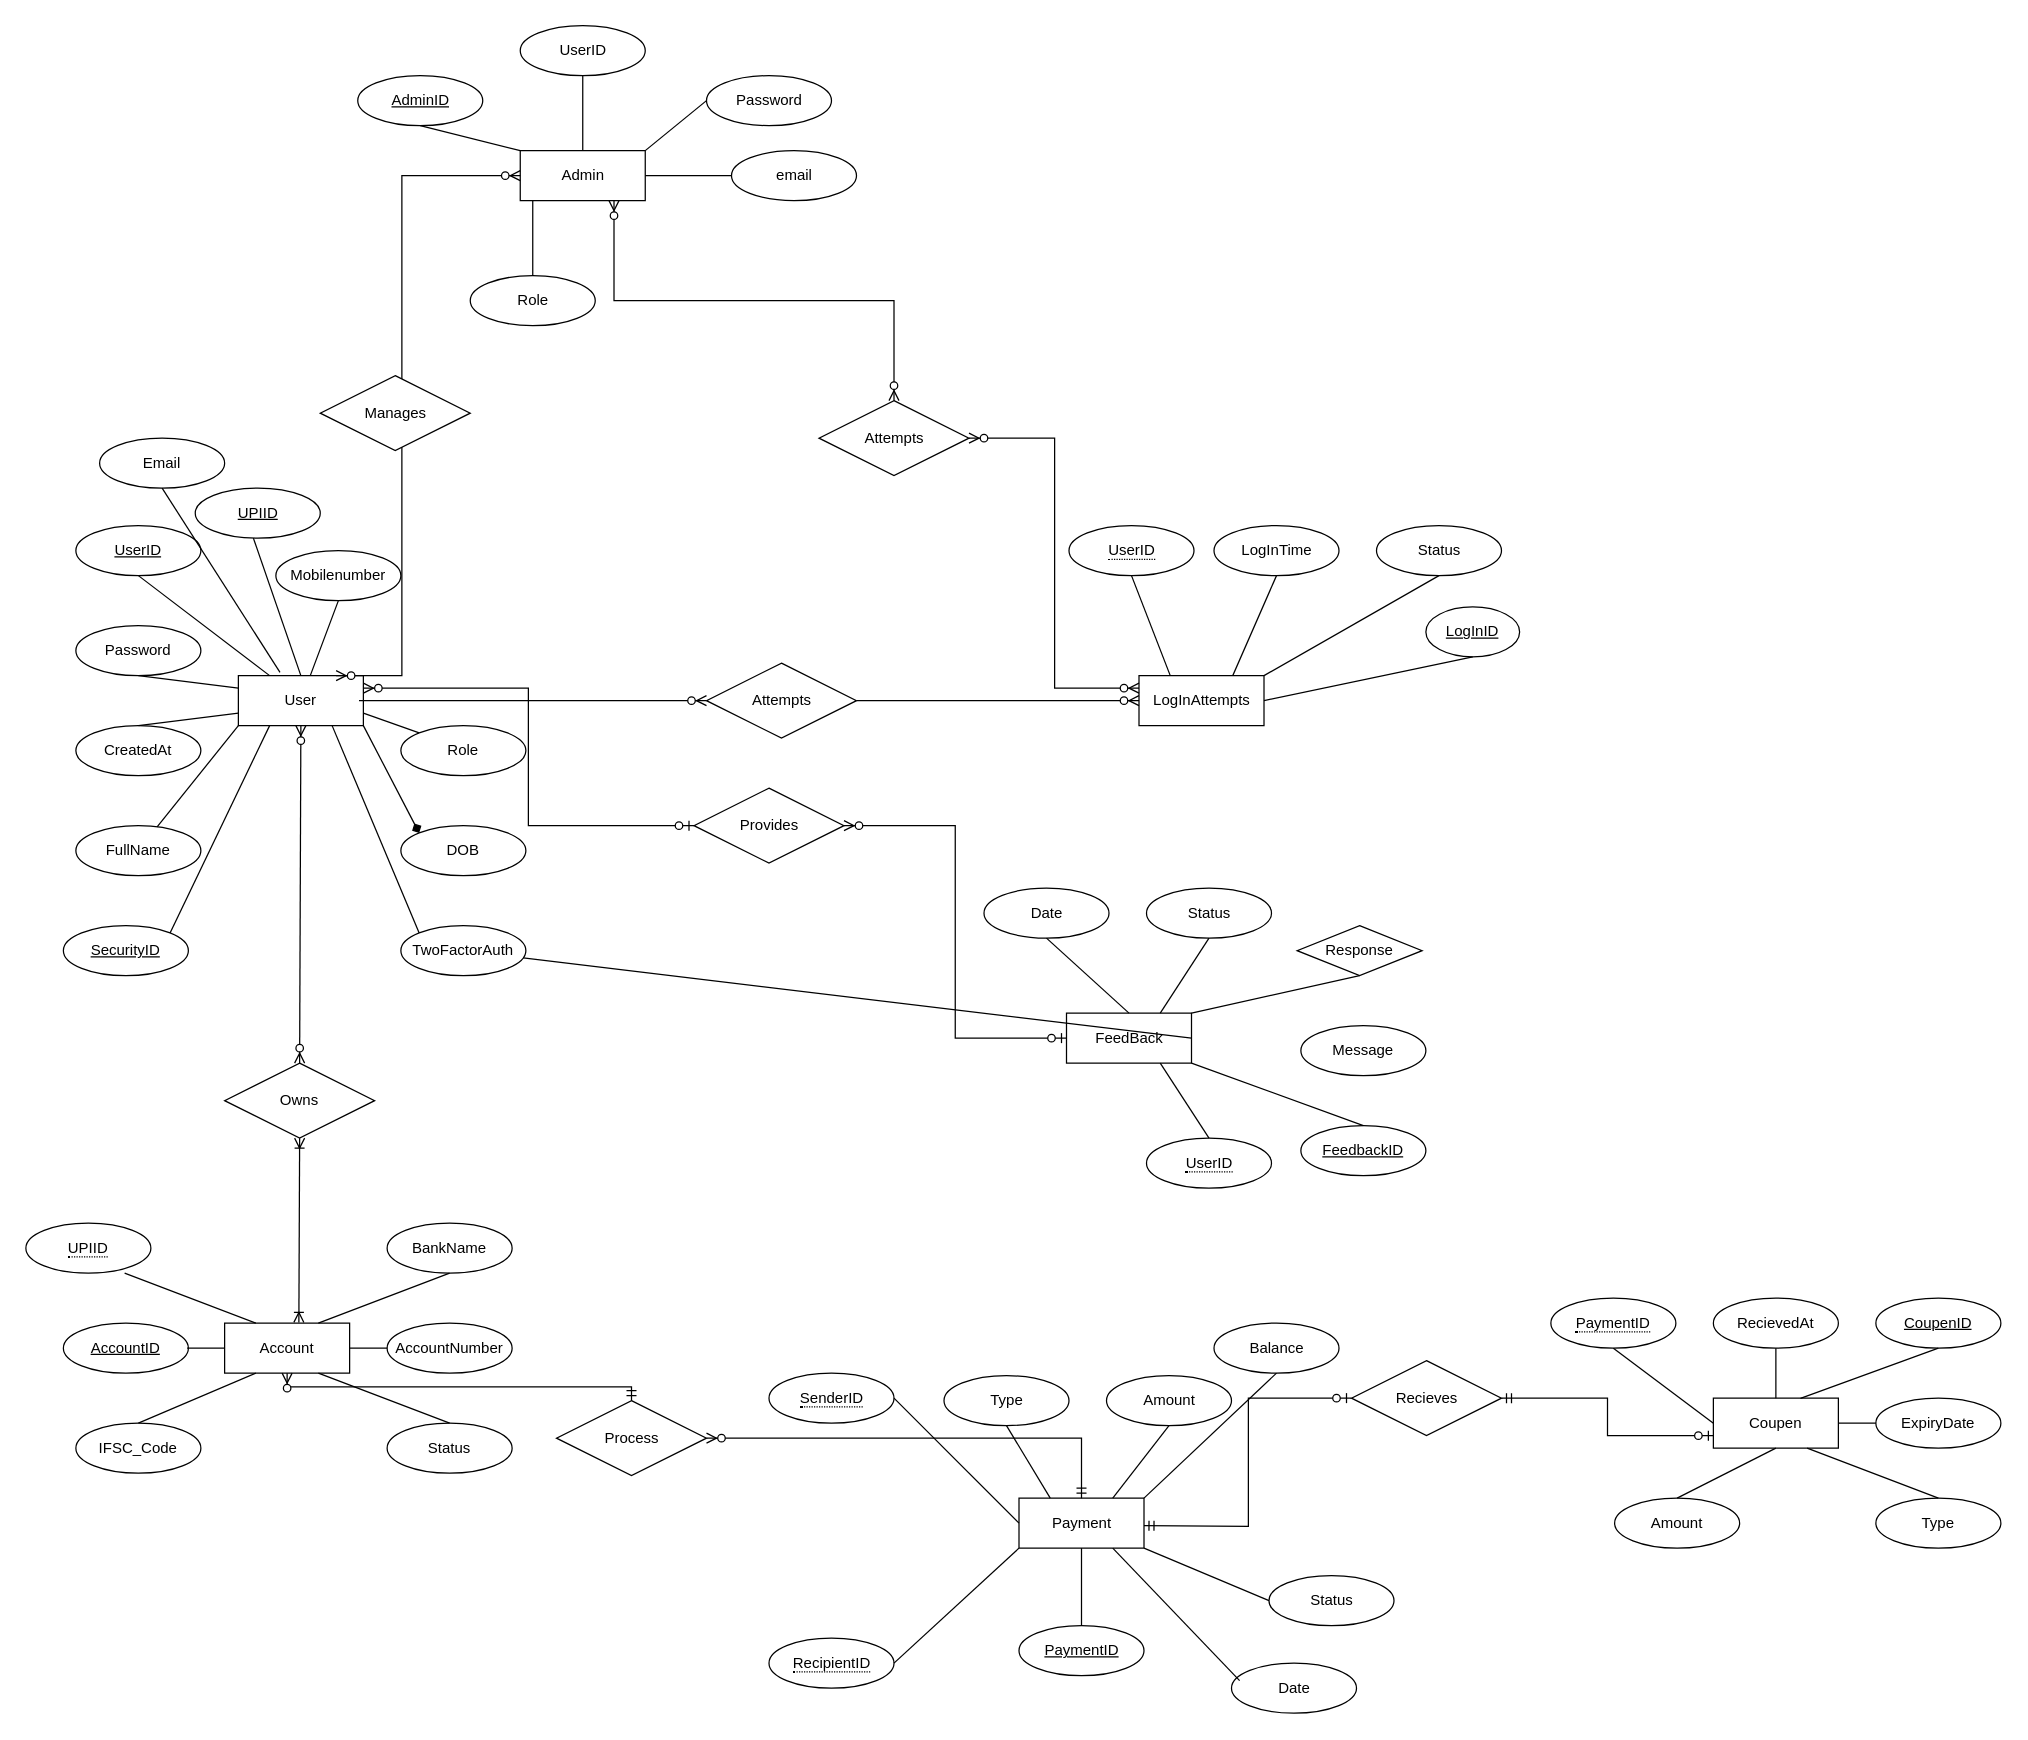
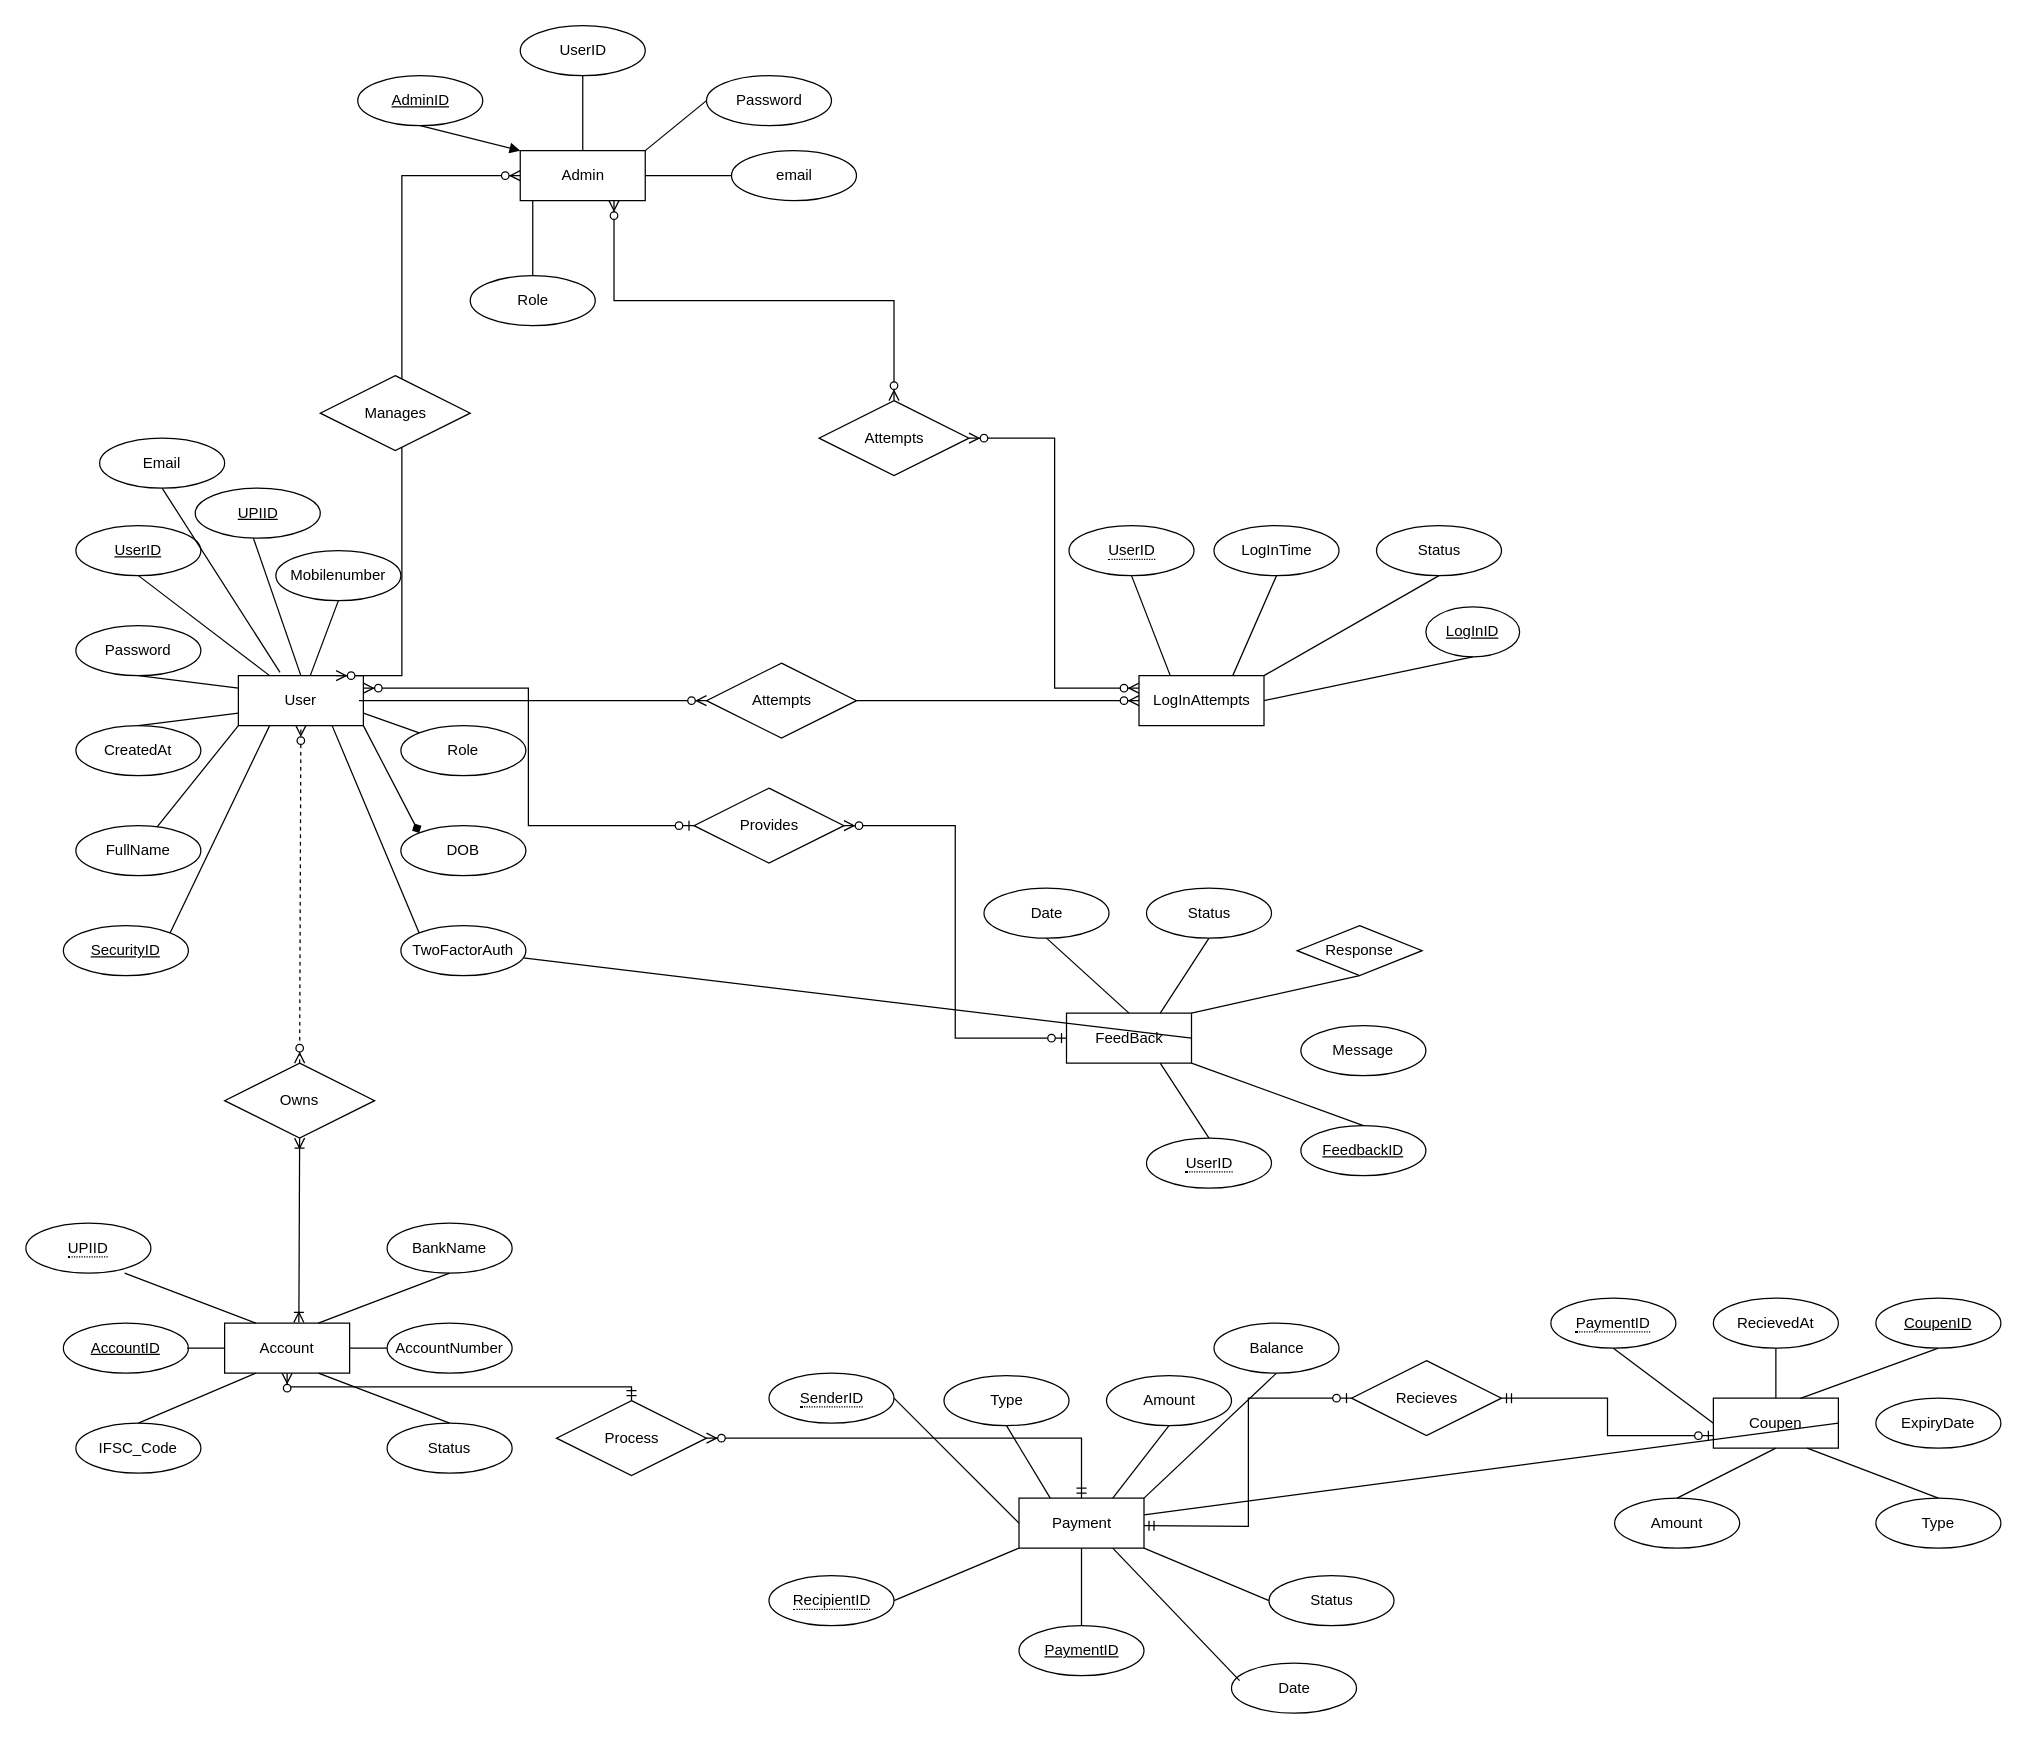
(513, 149) -> (508, 148)
(300, 896) -> (300, 896)
(1856, 1423) -> (1491, 1469)
(831, 1663) -> (831, 1601)
